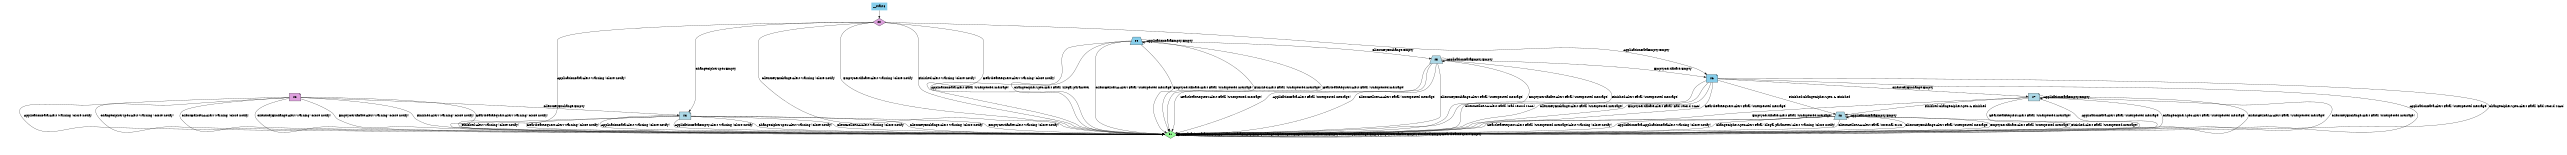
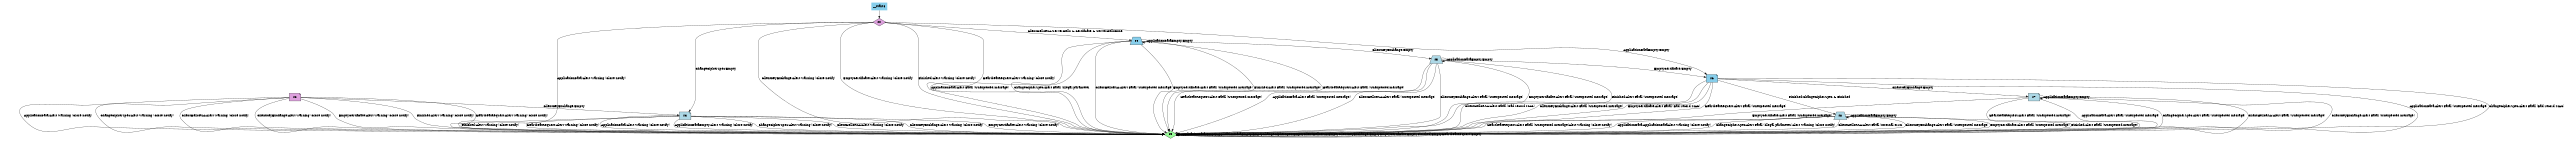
none -> (1007, 31)
(1938, 104) -> none
(1171, 135) -> (1171, 135)
